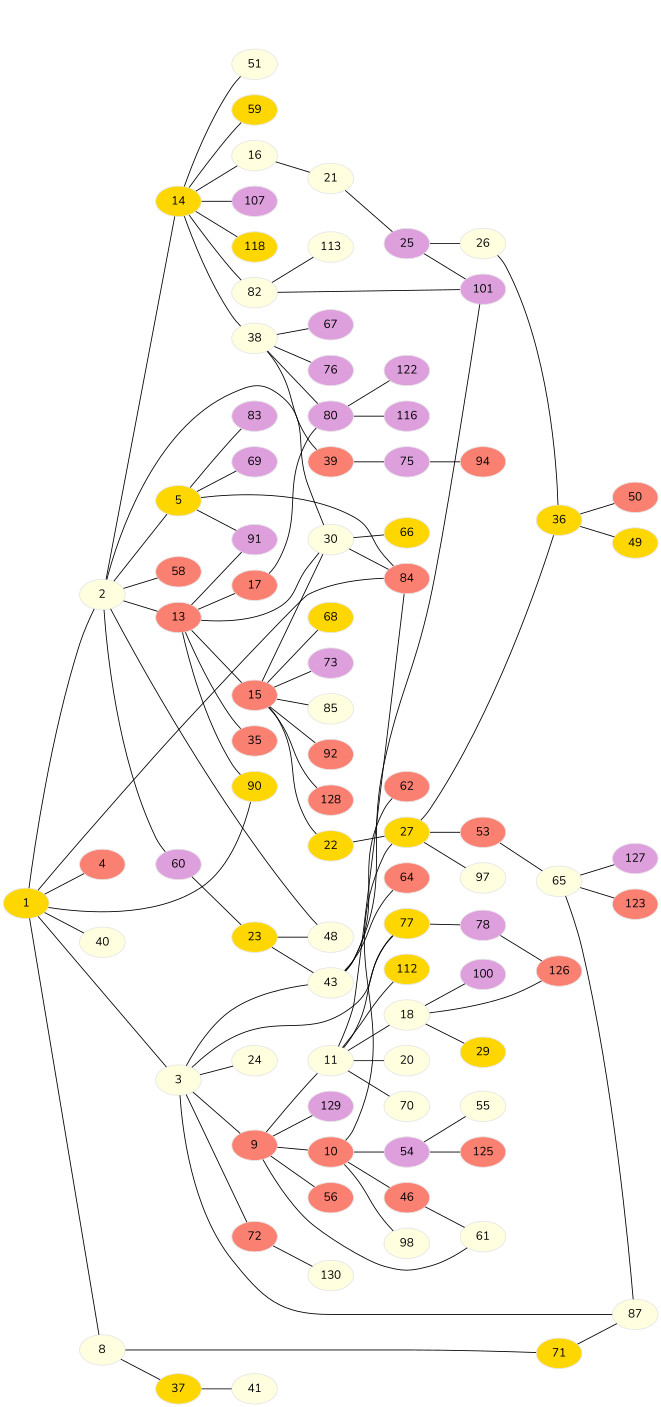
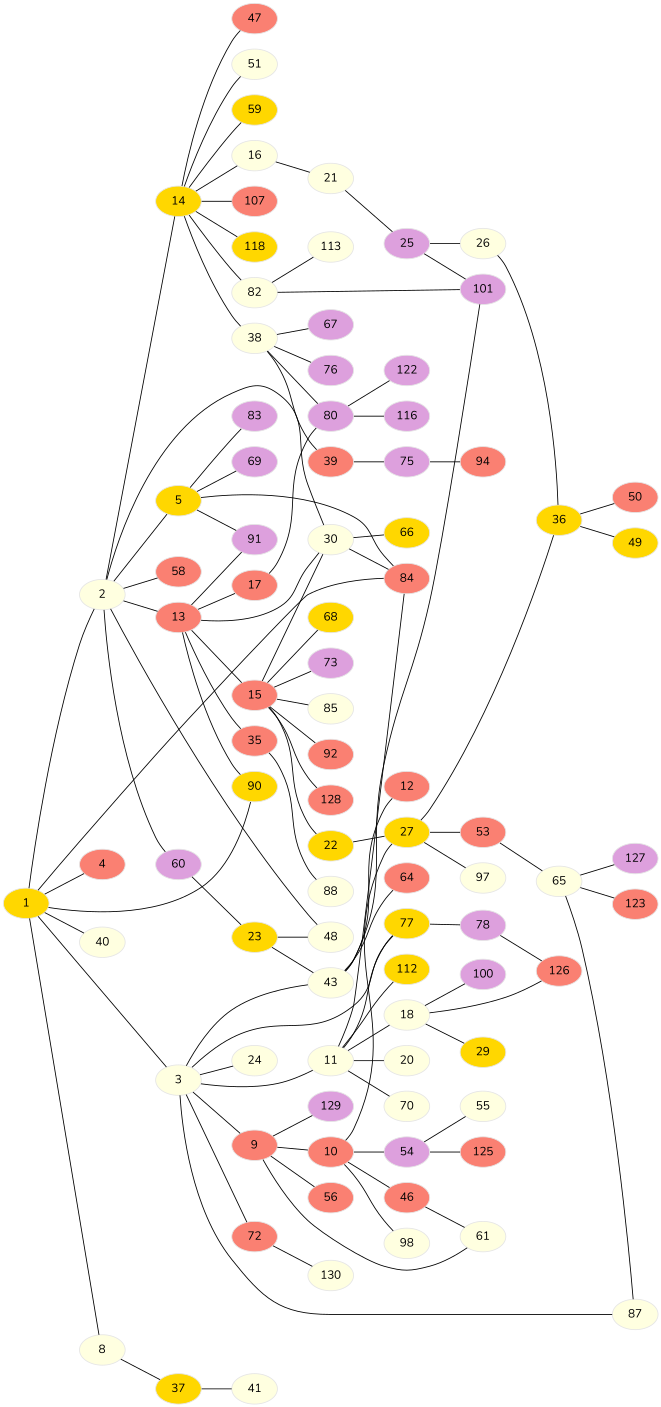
none -> (255, 19)
(255, 201) -> (255, 201)
(407, 787) -> (407, 787)
none -> (331, 892)
(291, 1102) -> (258, 1086)
(559, 1353) -> none
